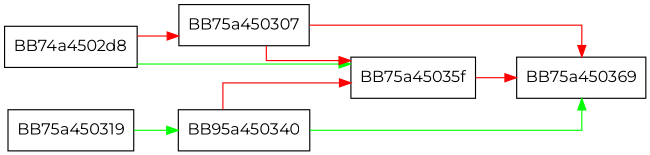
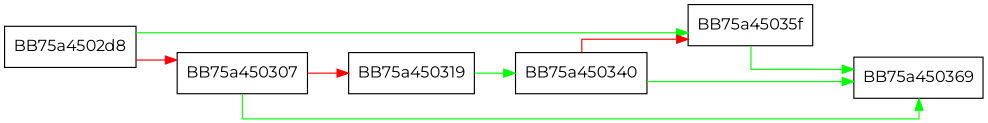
(456, 25) -> (573, 119)
(71, 47) -> (70, 47)
(295, 61) -> (322, 73)
(490, 78) -> (785, 69)
(244, 130) -> (581, 73)
